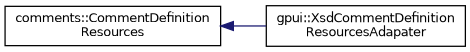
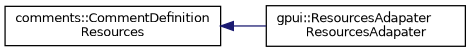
(366, 26) -> (366, 26)
